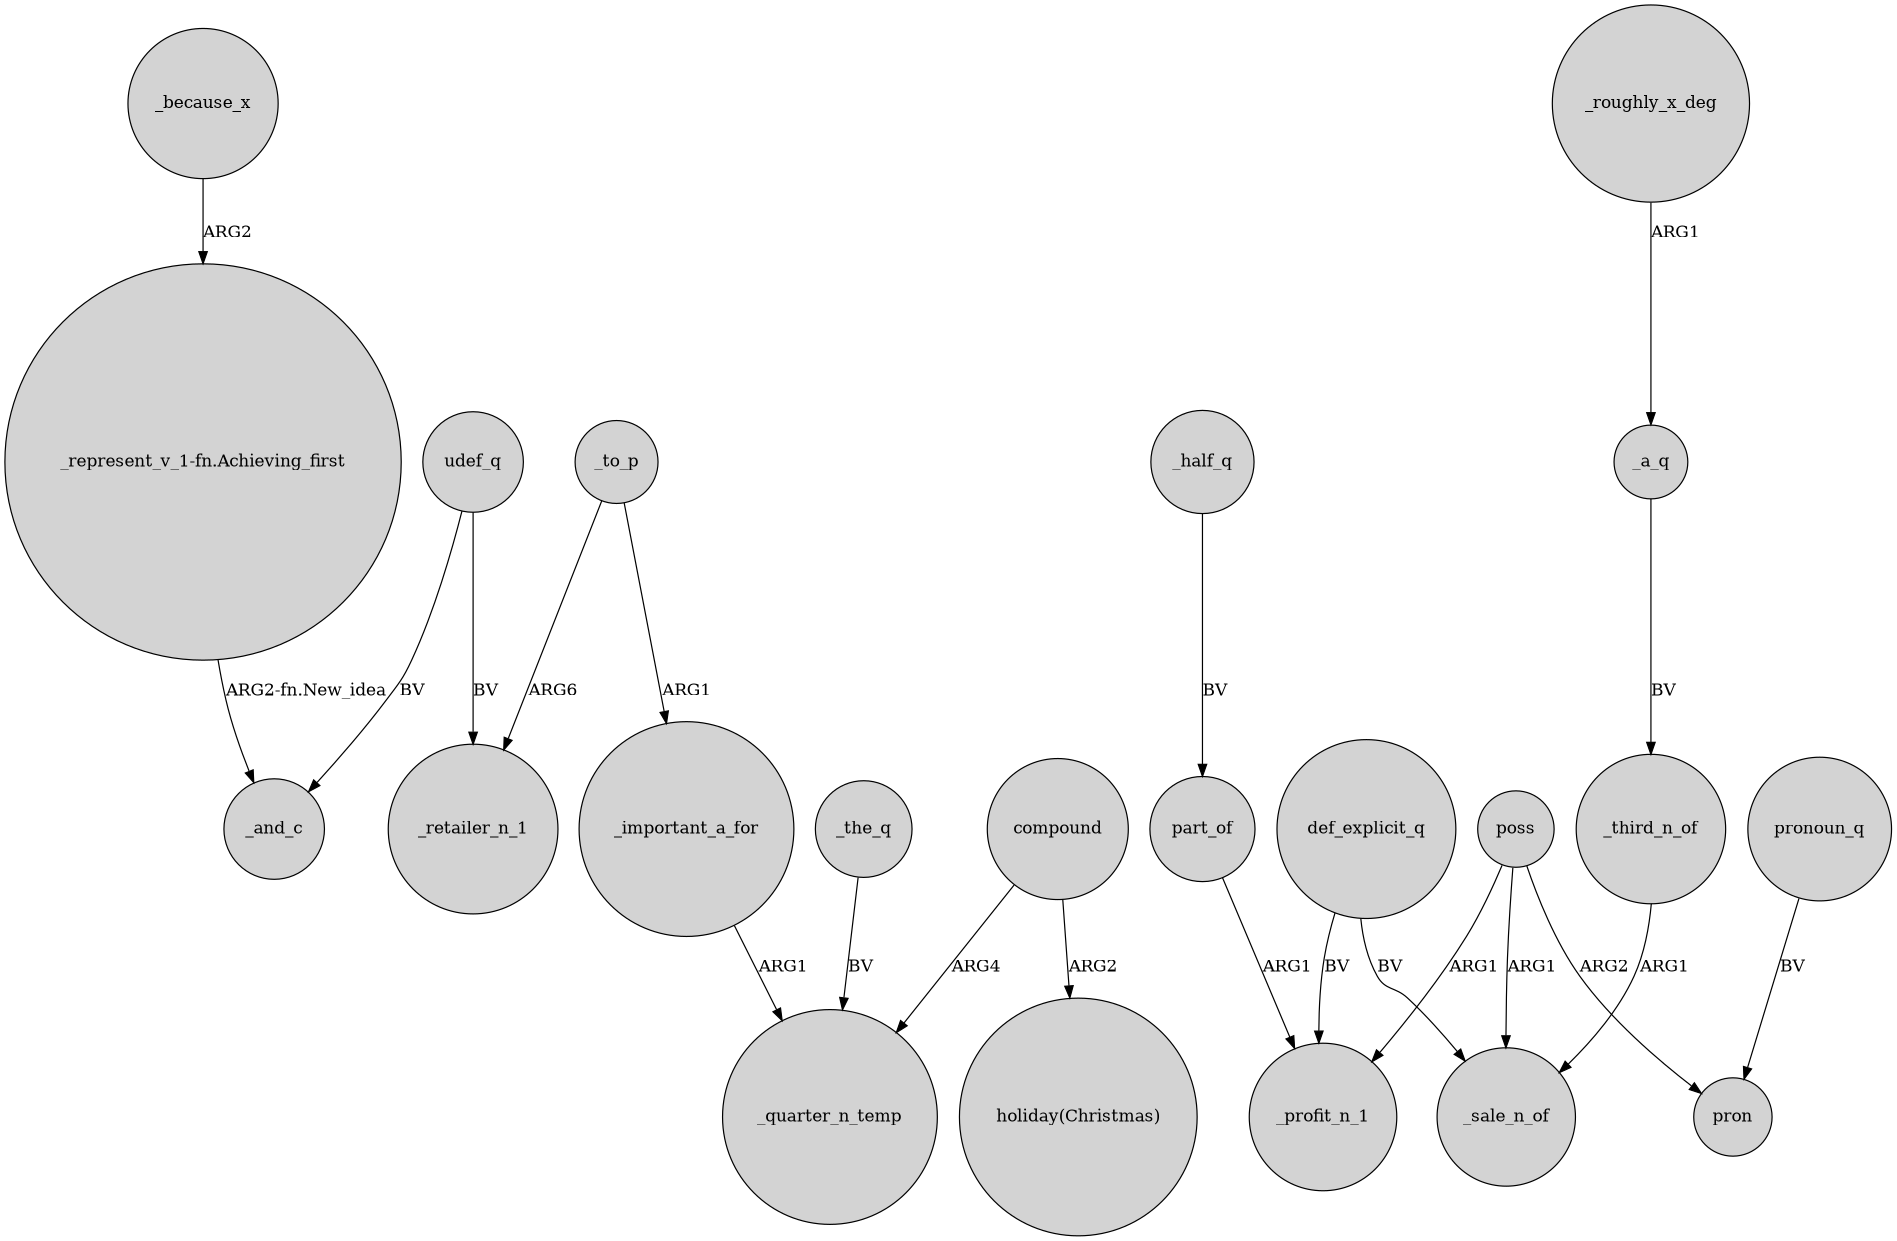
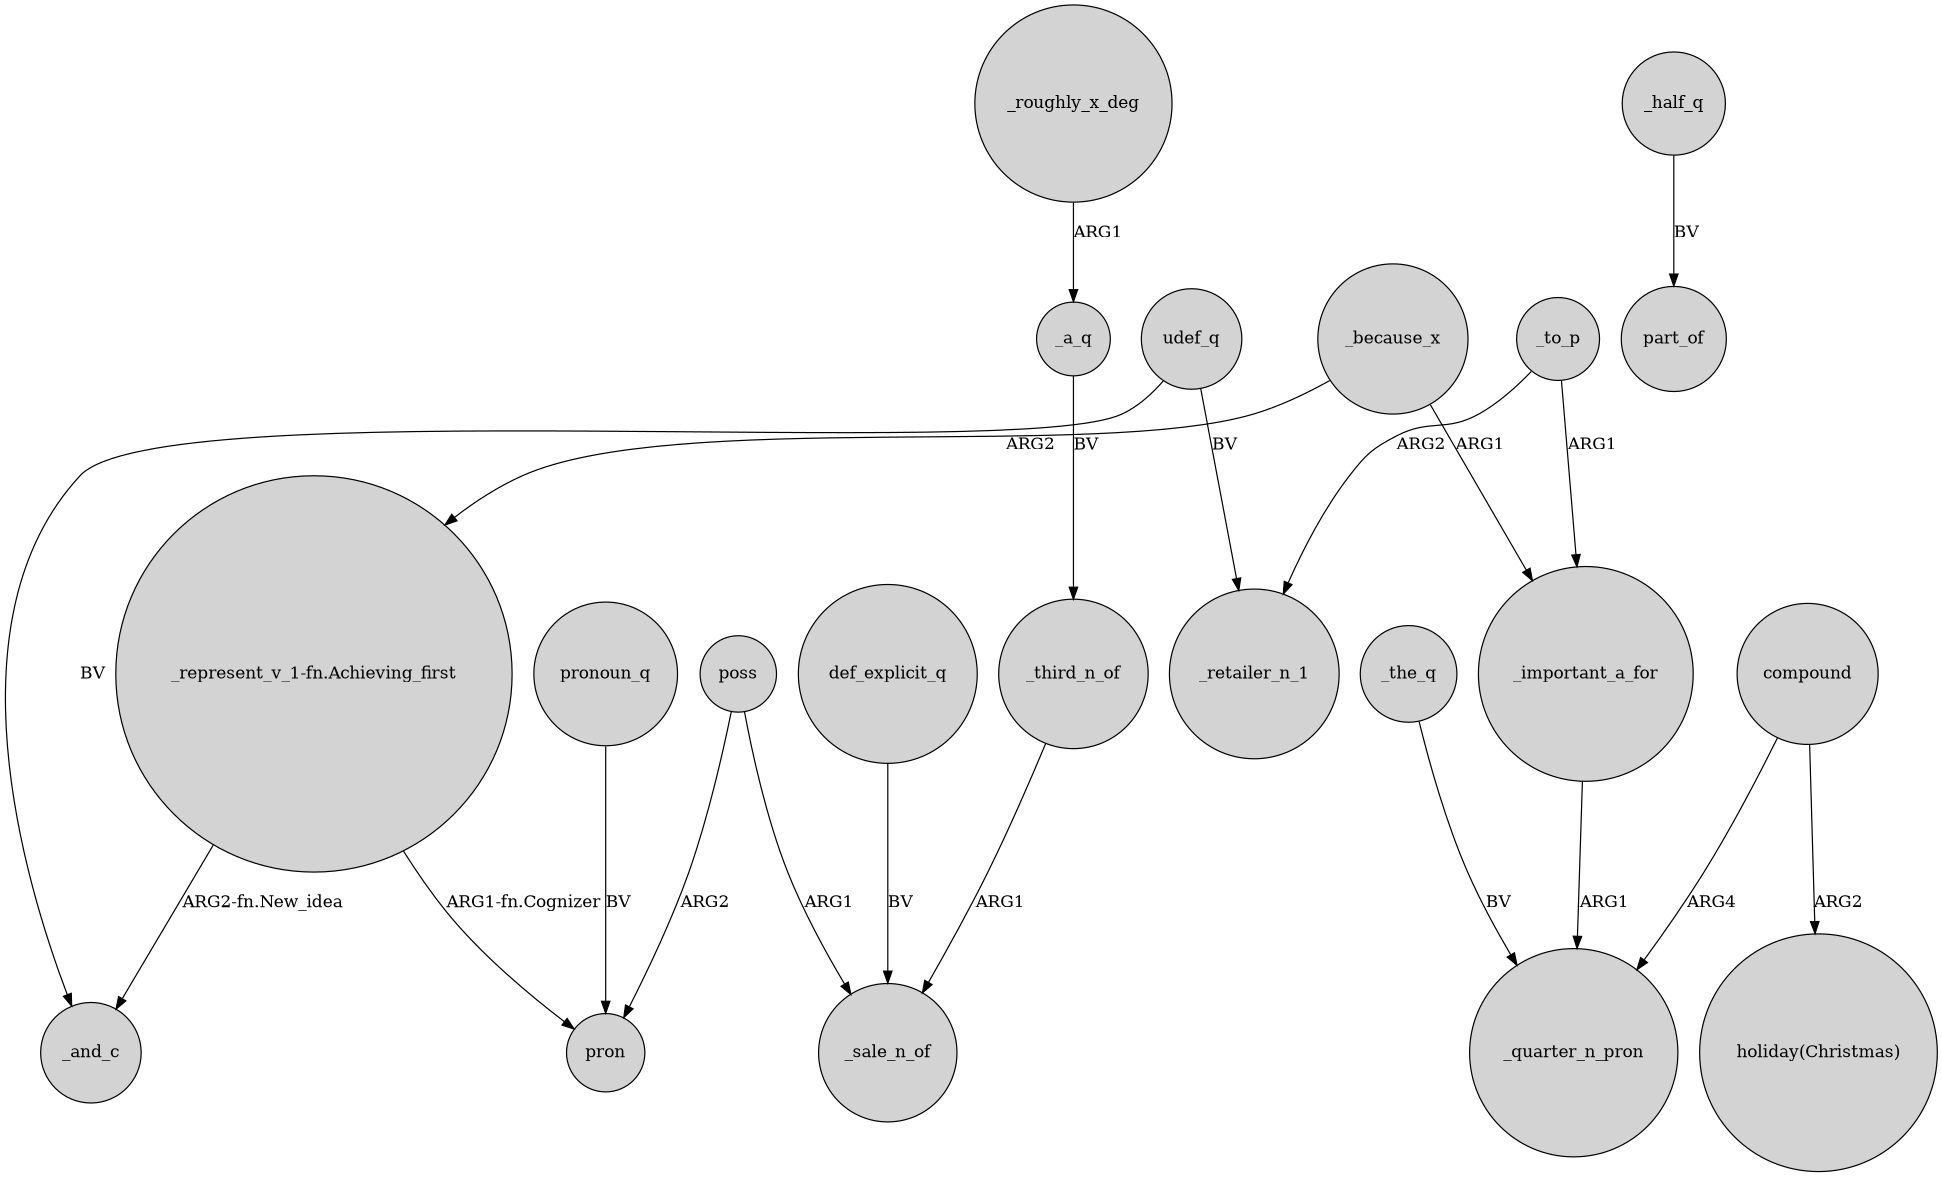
none -> (1478, 487)
(553, 691) -> (1421, 445)
none -> (475, 944)
(830, 1117) -> (1574, 1053)
(1323, 1117) -> none
